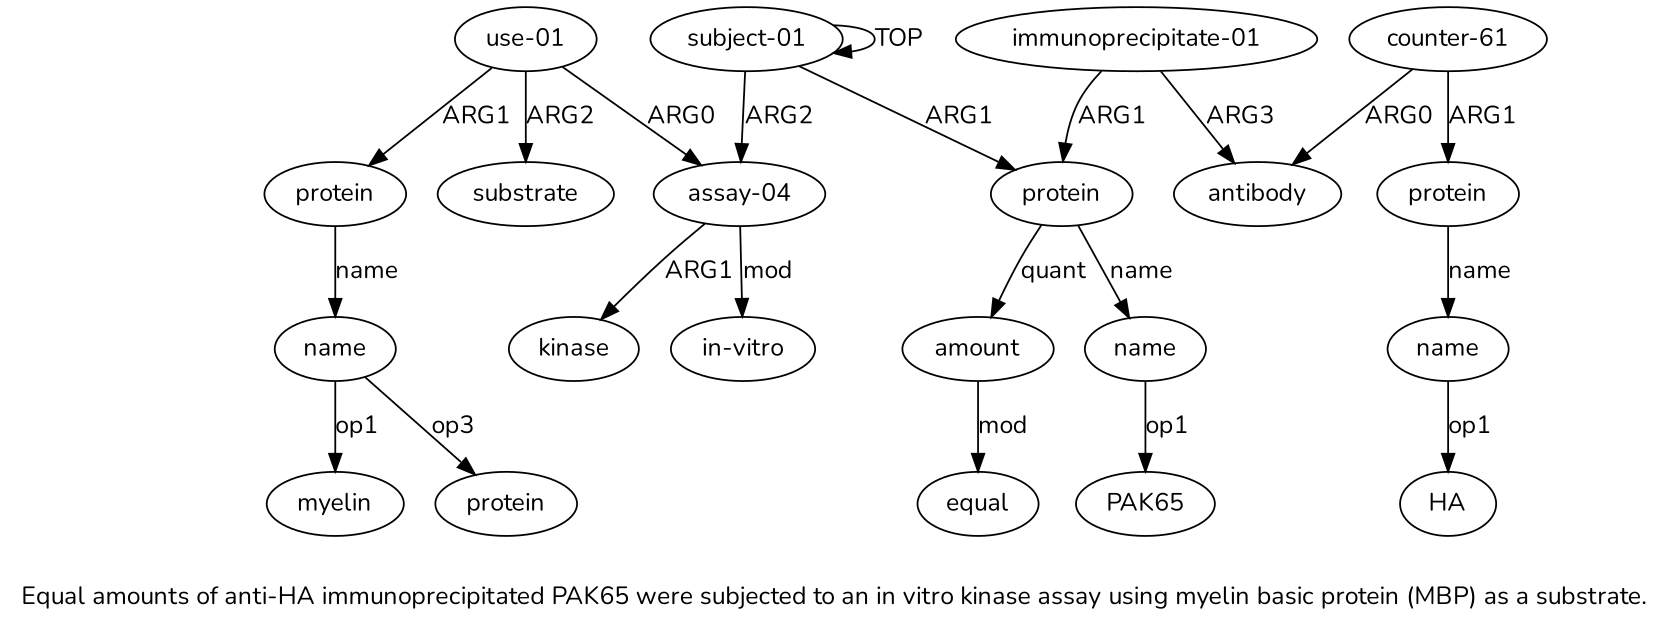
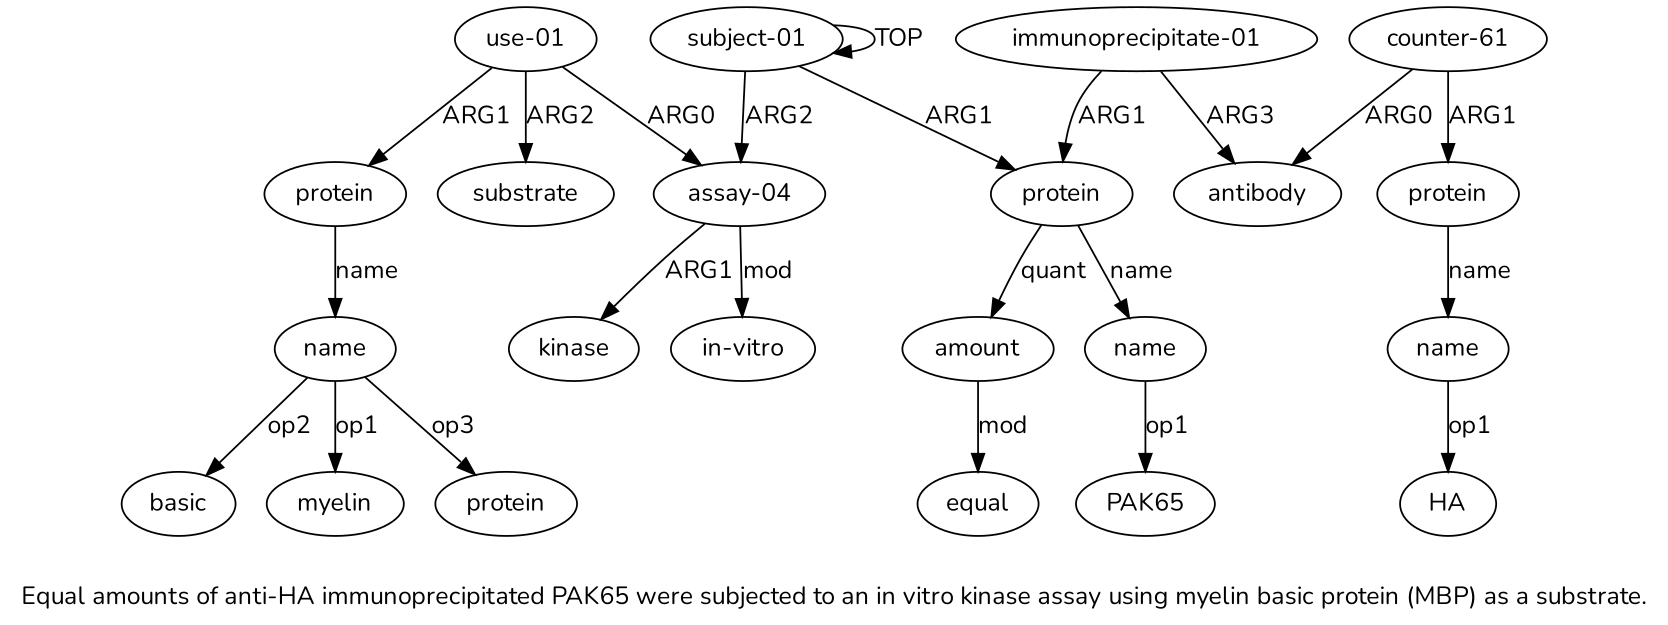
none -> (179, 504)
